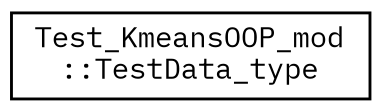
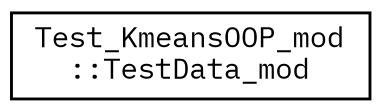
(191, 56) -> (191, 56)
